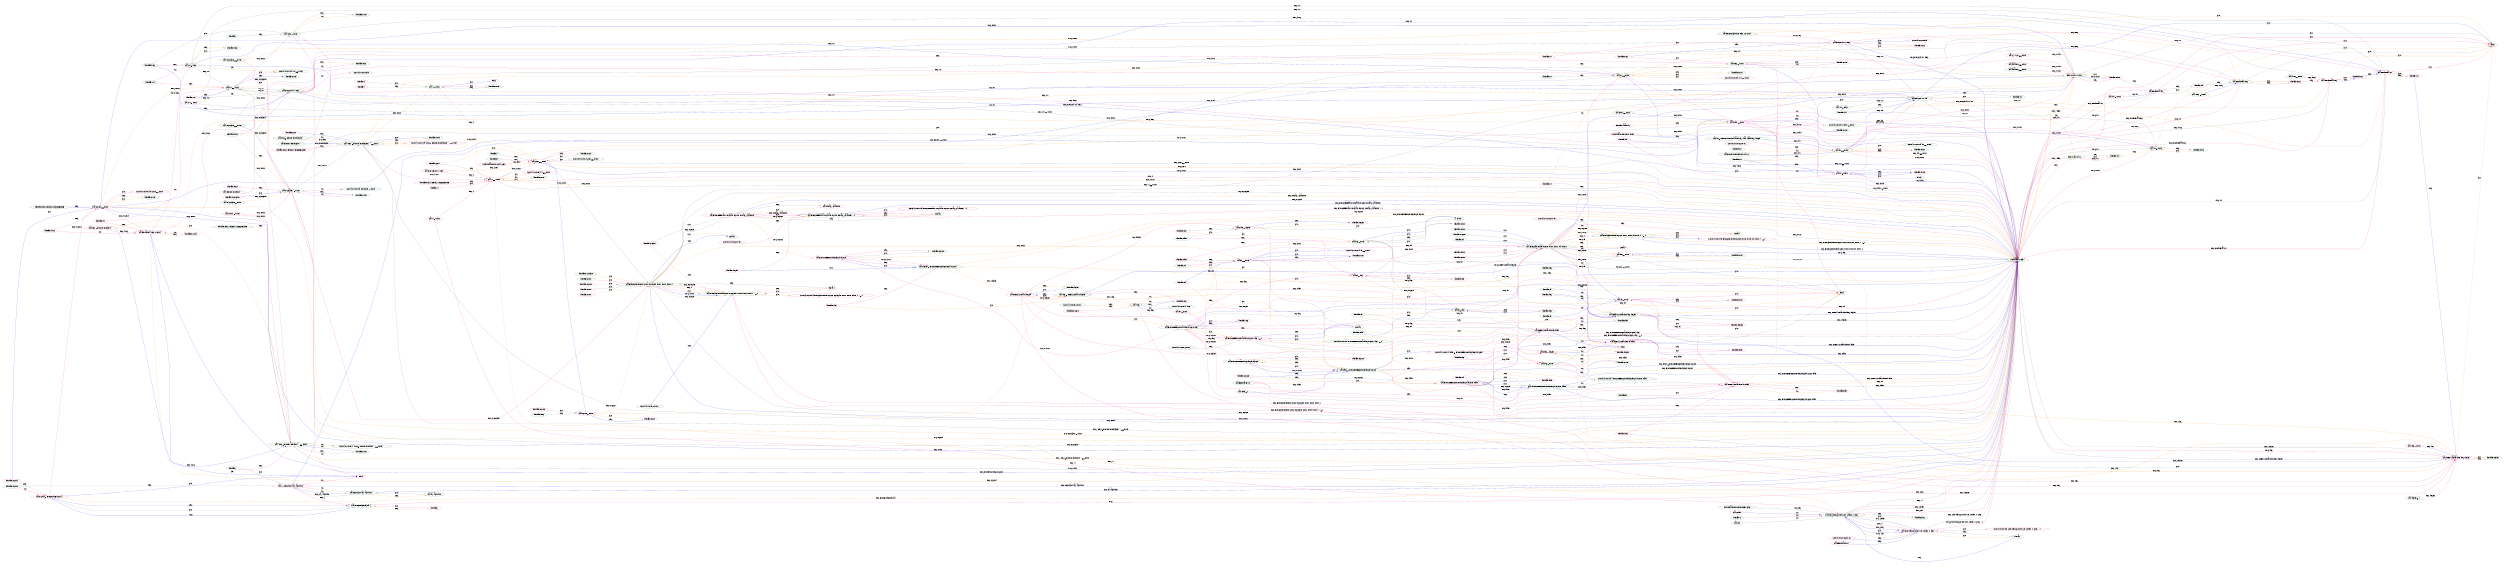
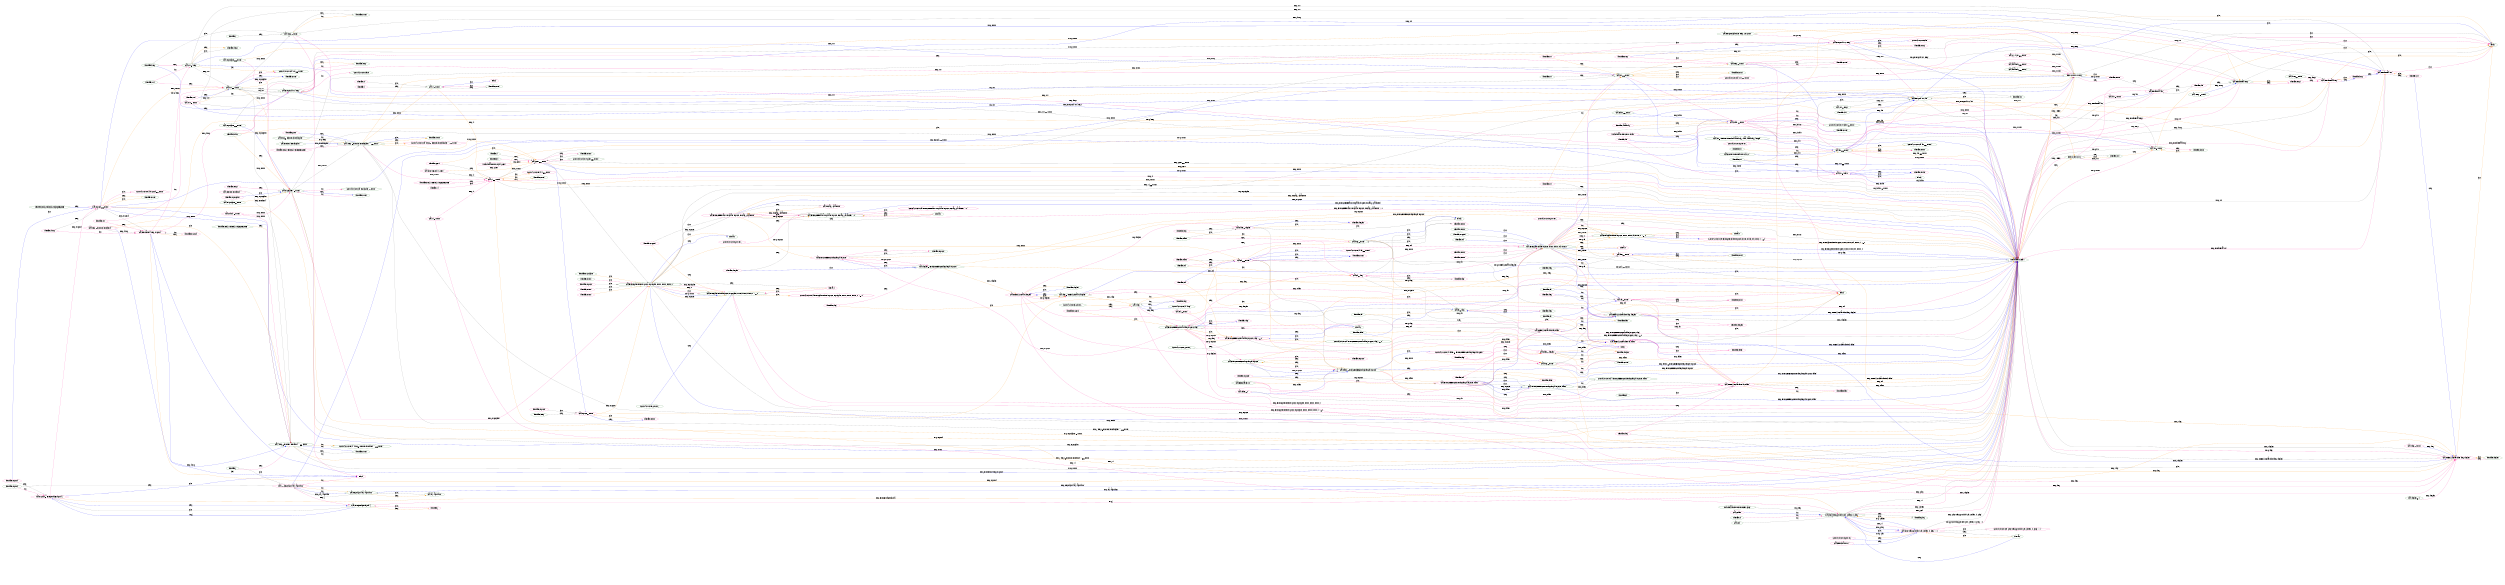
(257, 130) -> (285, 310)
